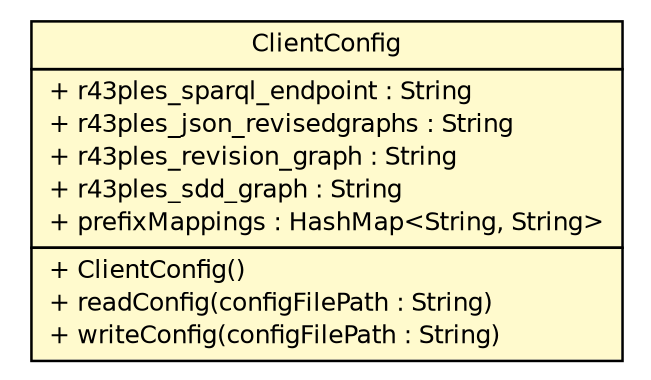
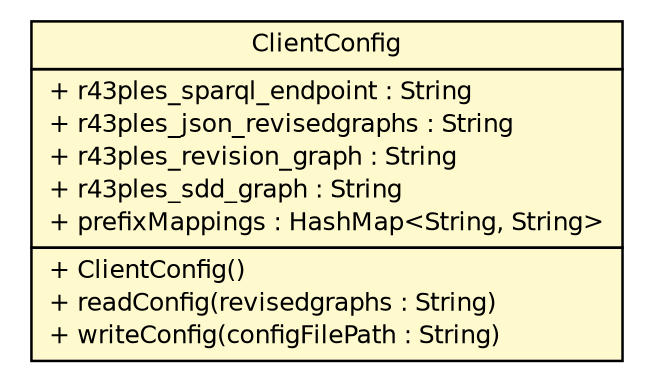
(272, 303) -> (273, 303)
